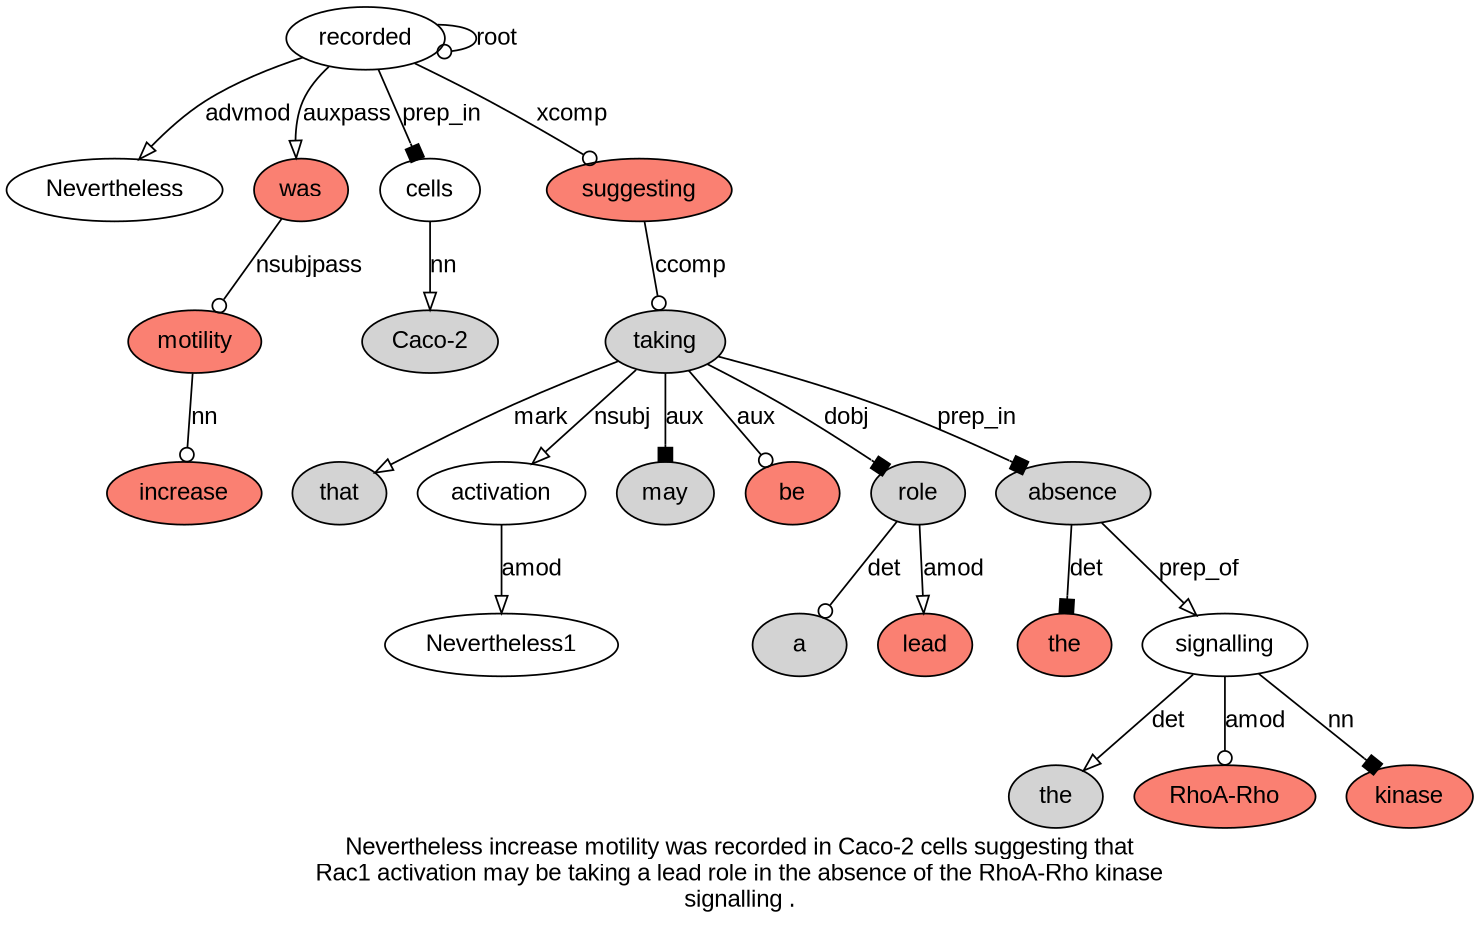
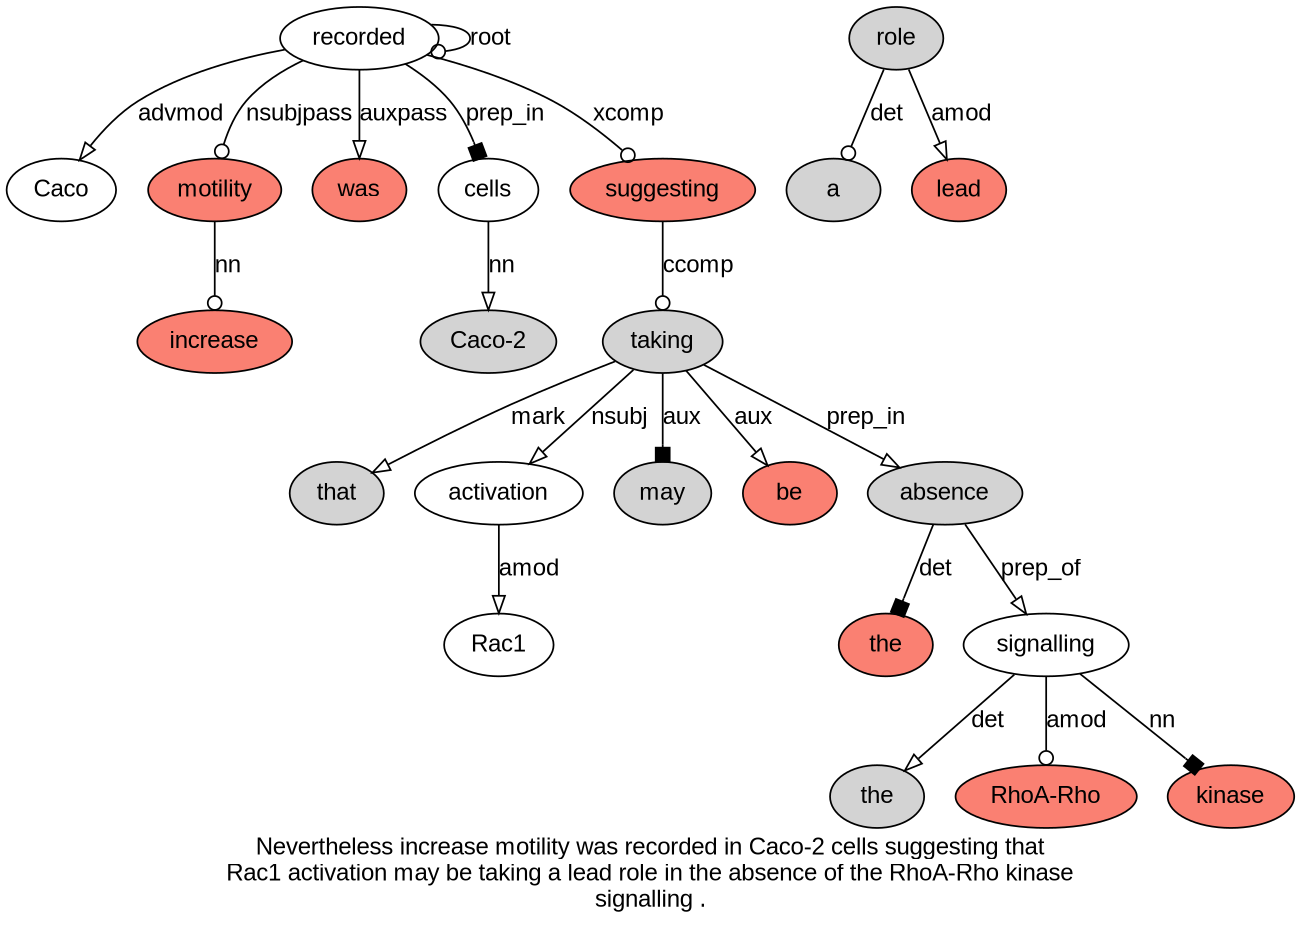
(115, 190) -> (61, 190)
(253, 259) -> (254, 93)
(867, 401) -> (794, 412)
(791, 409) -> none
(725, 413) -> (721, 411)
(502, 645) -> (499, 645)
